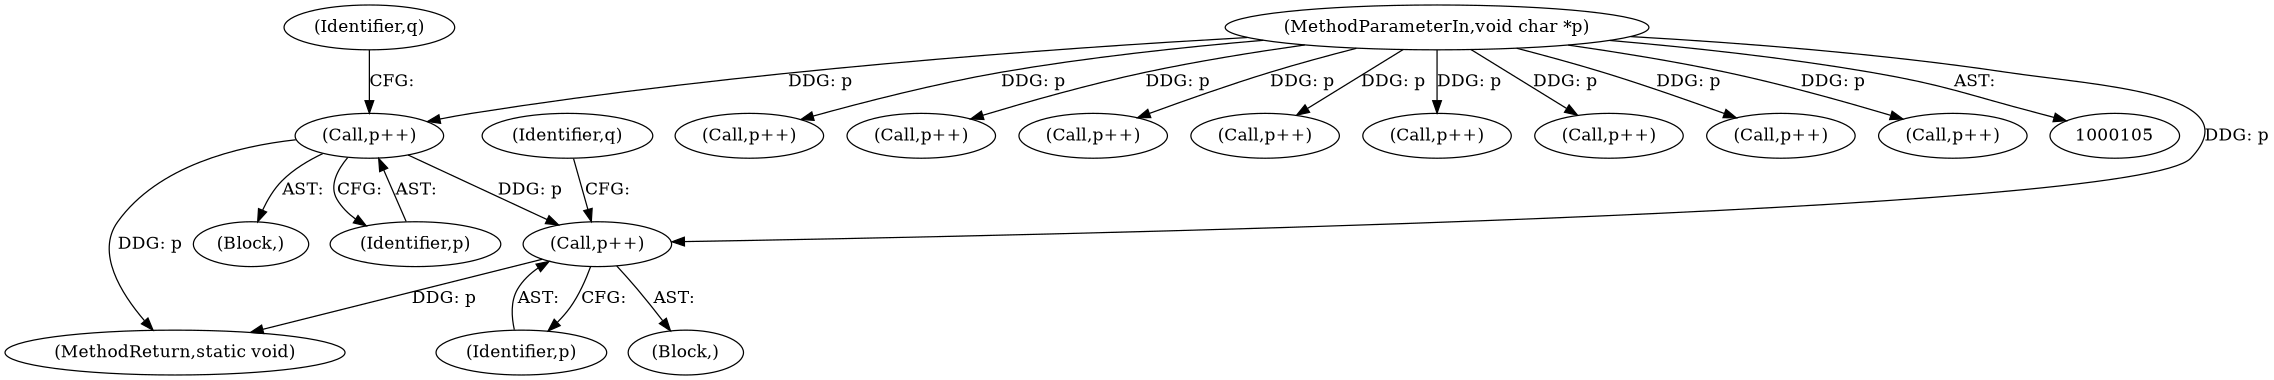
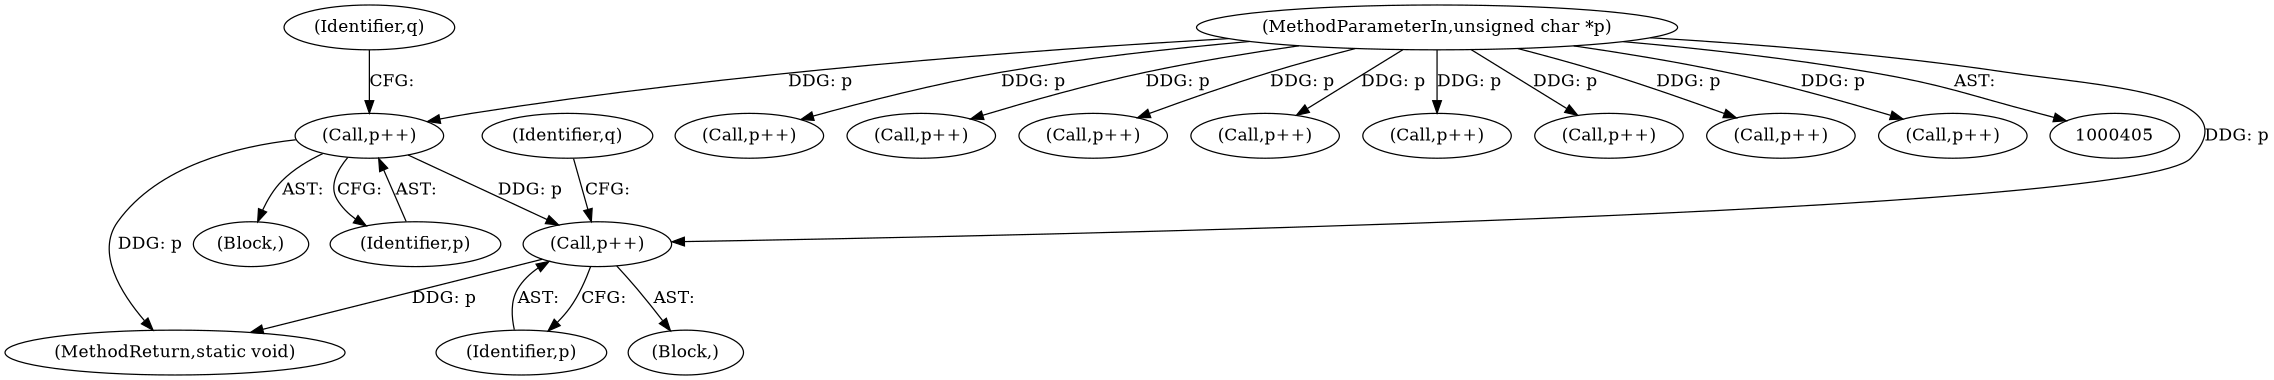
(1437, 27) -> (1437, 27)
(2115, 136) -> (2115, 136)
